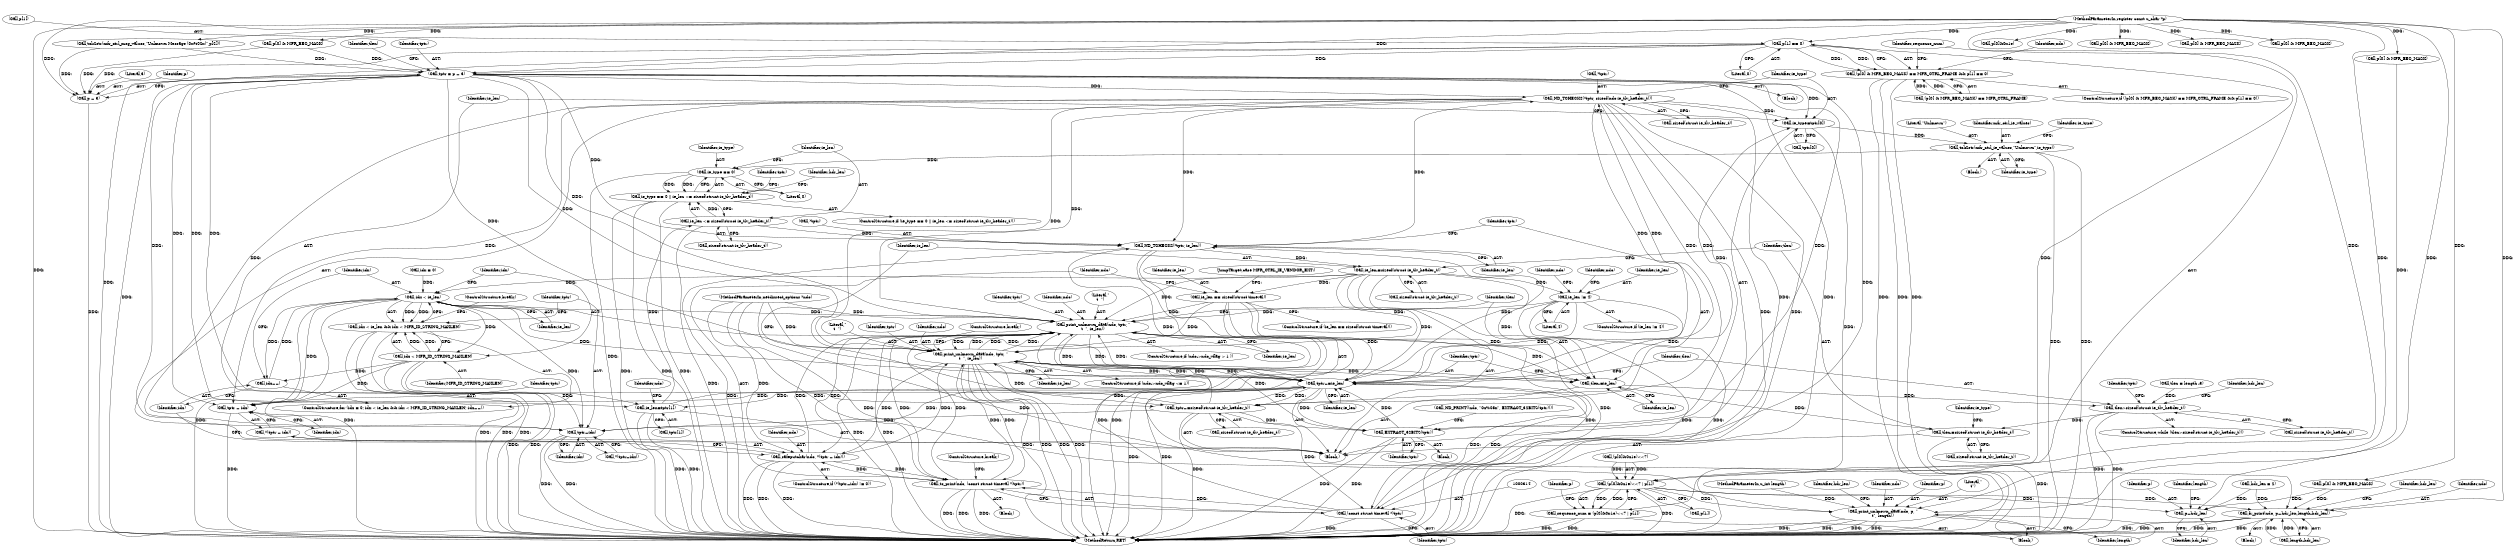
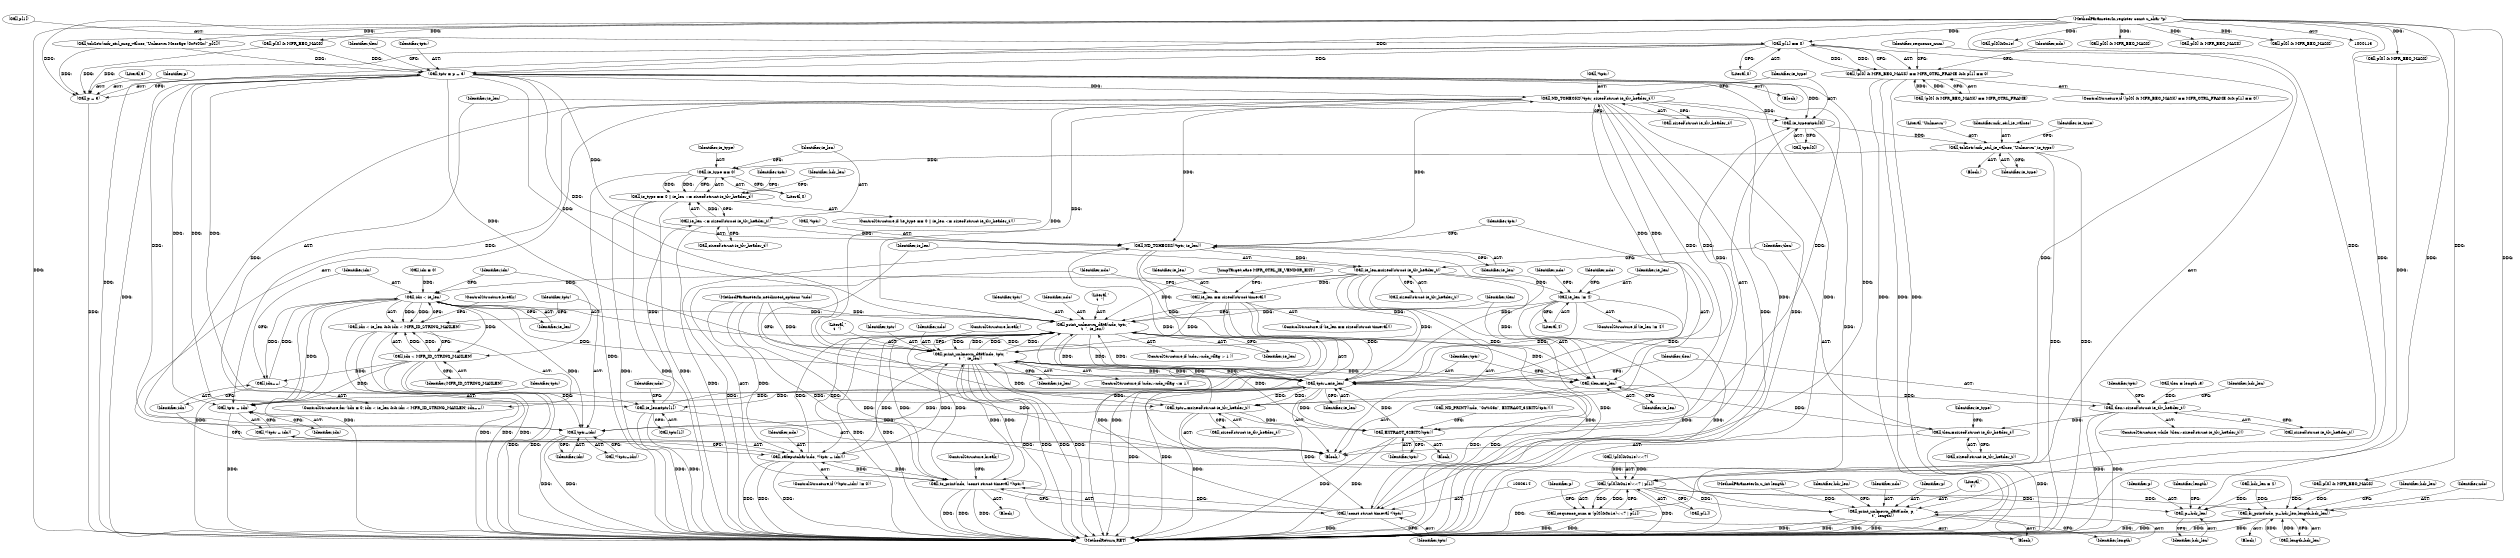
none -> (2363, 44)
(1598, 99) -> (1598, 99)
(1294, 312) -> (1294, 312)
none -> (440, 371)
